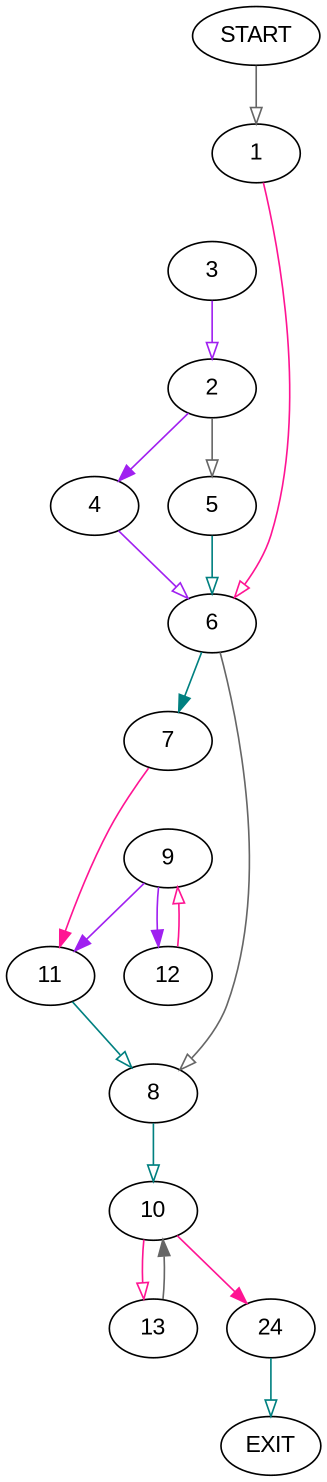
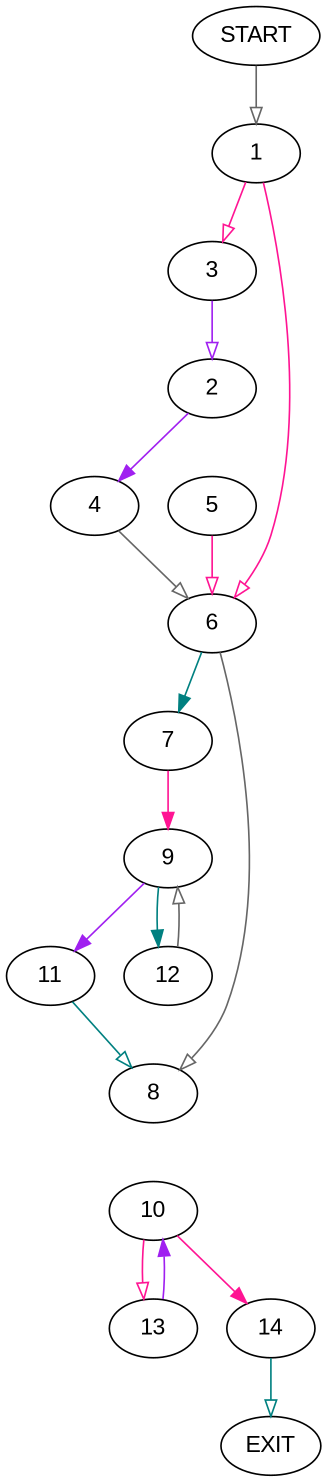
none -> (237, 204)
(212, 439) -> none
(212, 557) -> (212, 557)
(147, 559) -> (147, 559)
(101, 846) -> (168, 792)
(157, 909) -> (157, 909)
(179, 925) -> (179, 925)
(153, 1144) -> none
(164, 1278) -> (164, 1278)
(271, 1328) -> (271, 1328)
